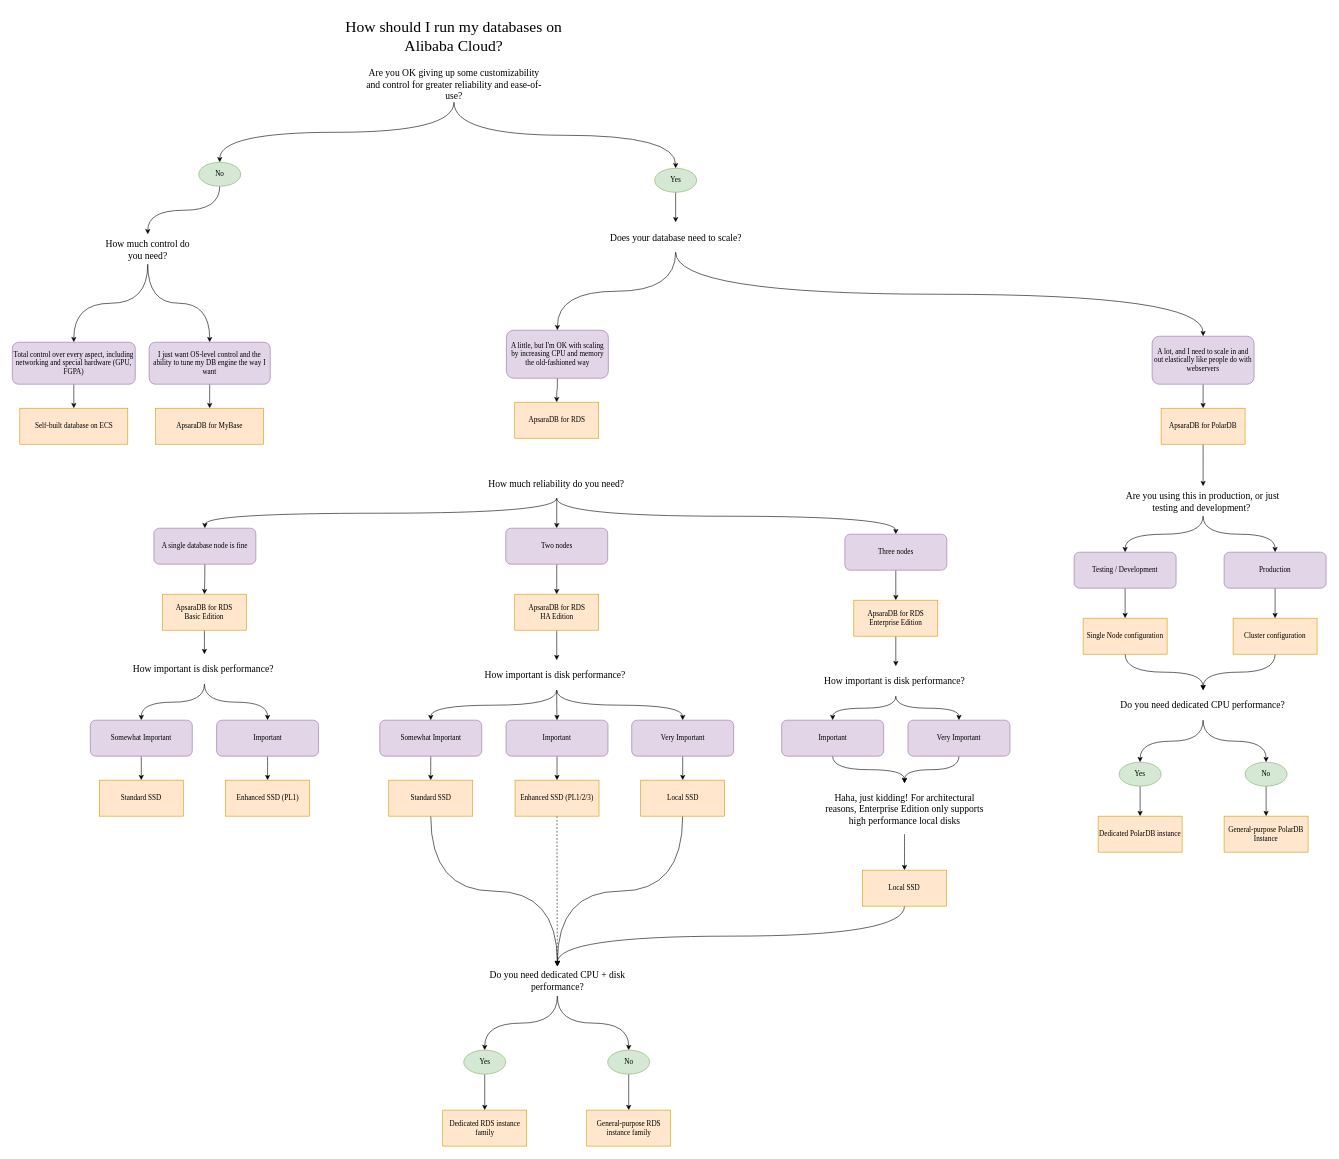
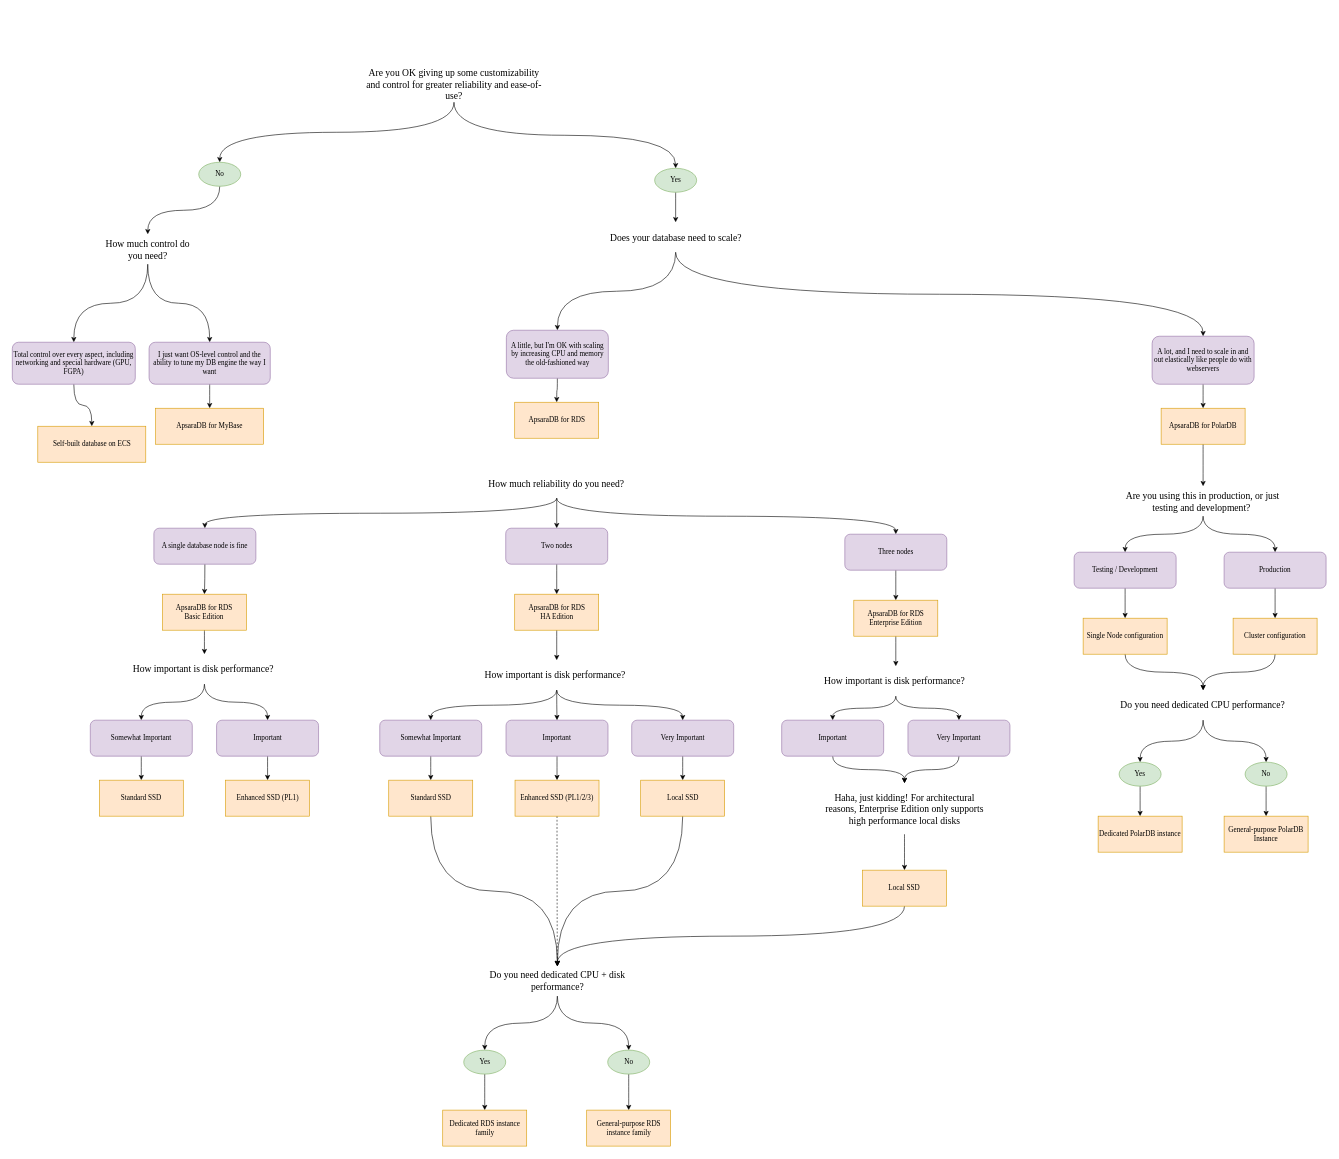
(454, 36) -> none
(74, 426) -> (92, 444)
